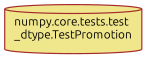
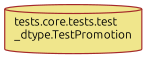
(73, 29) -> (73, 29)
